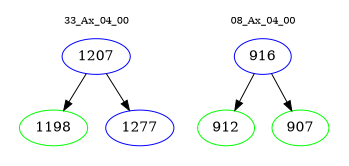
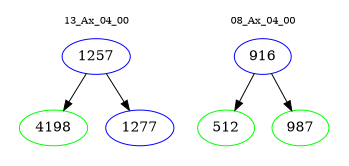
(97, 21) -> (97, 21)
(96, 57) -> (96, 57)
(54, 128) -> (54, 128)
(226, 128) -> (226, 128)
(300, 128) -> (300, 128)
